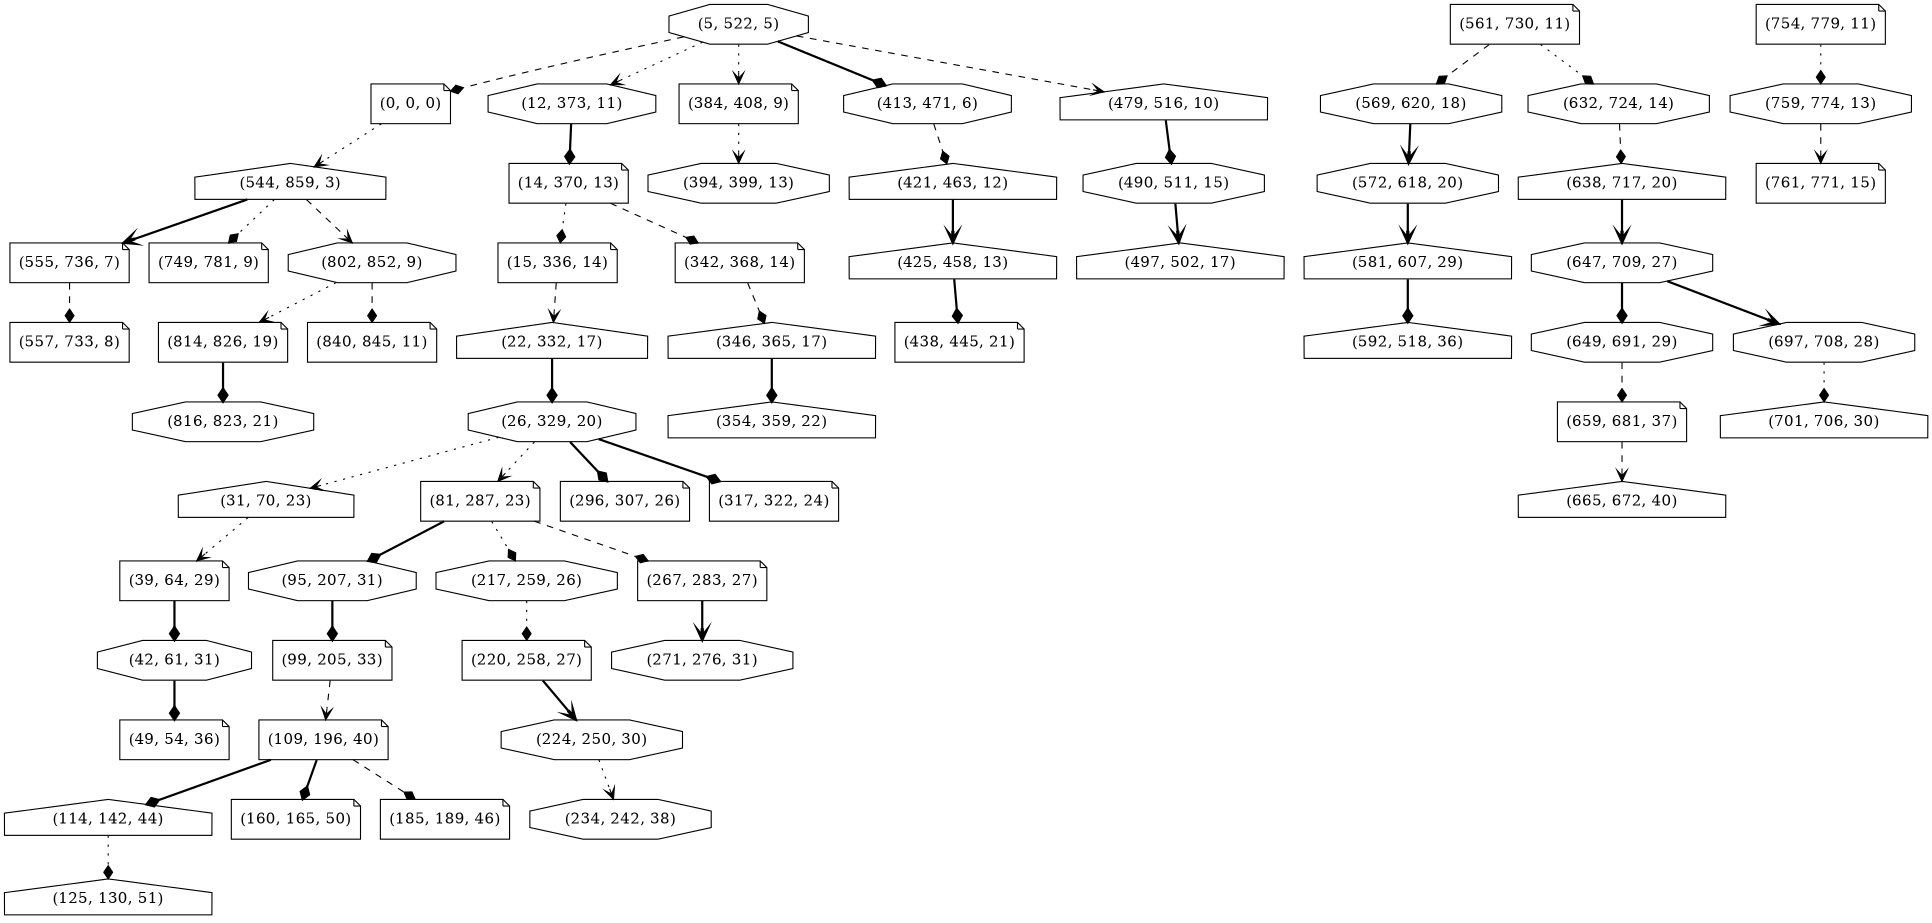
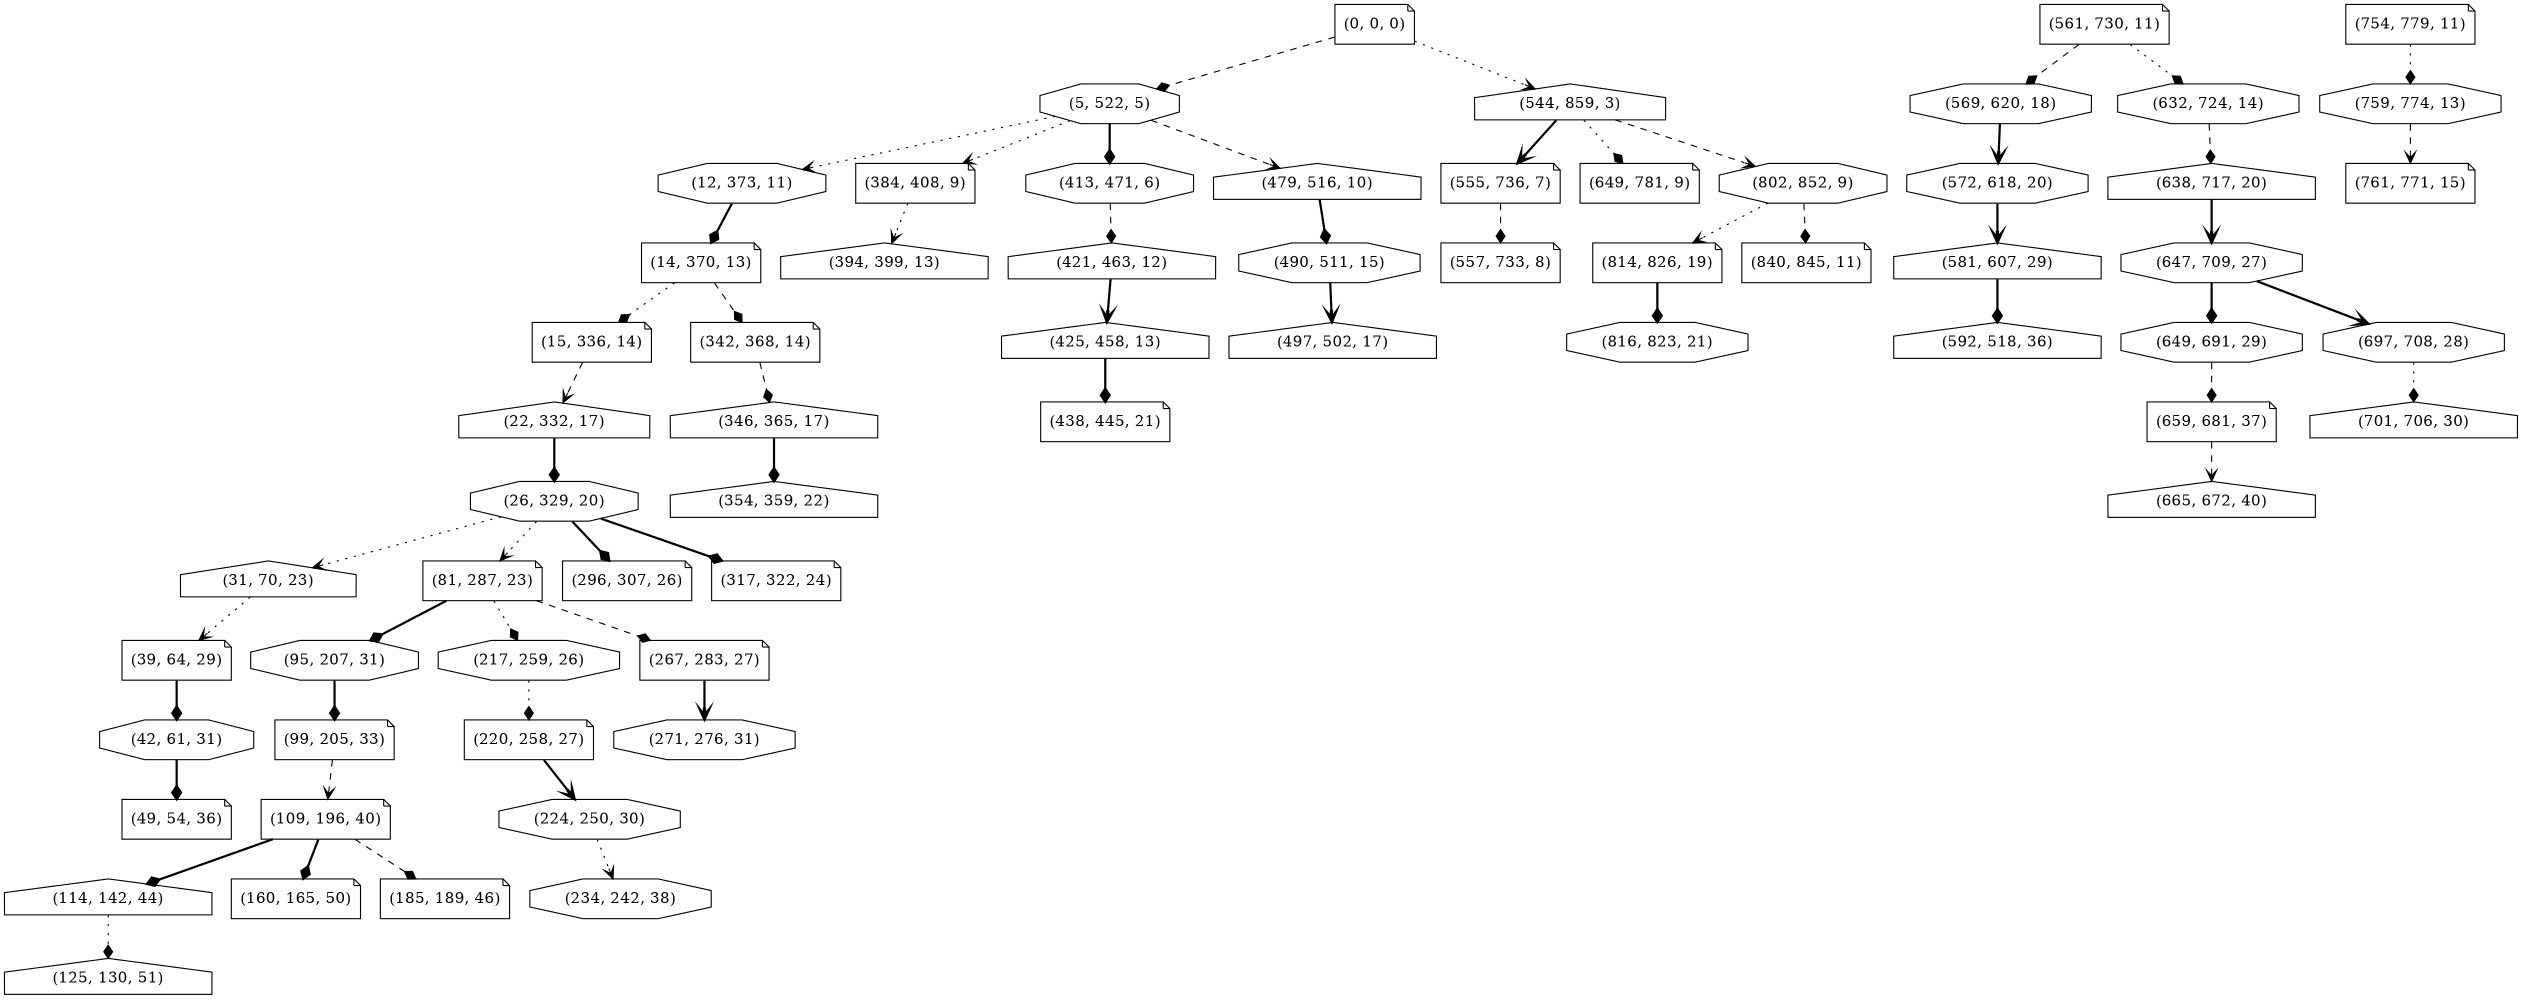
(573, 61) -> (1252, 61)
(739, 183) -> (884, 263)
(209, 263) -> (1640, 183)
